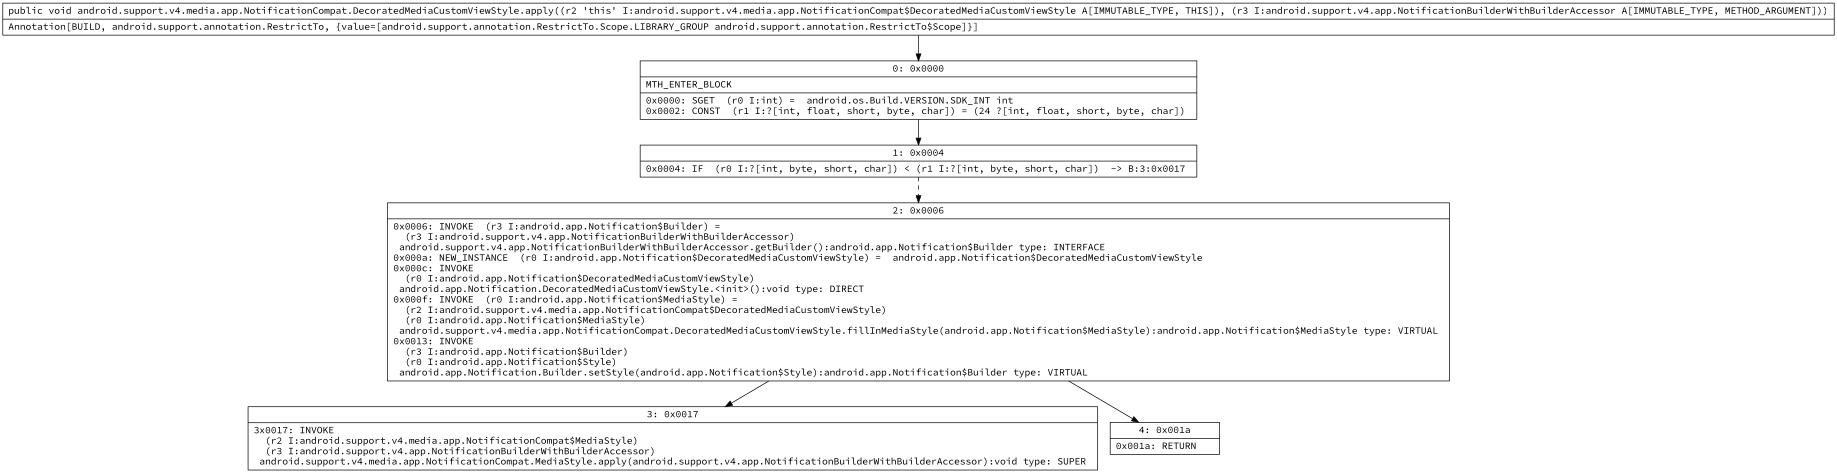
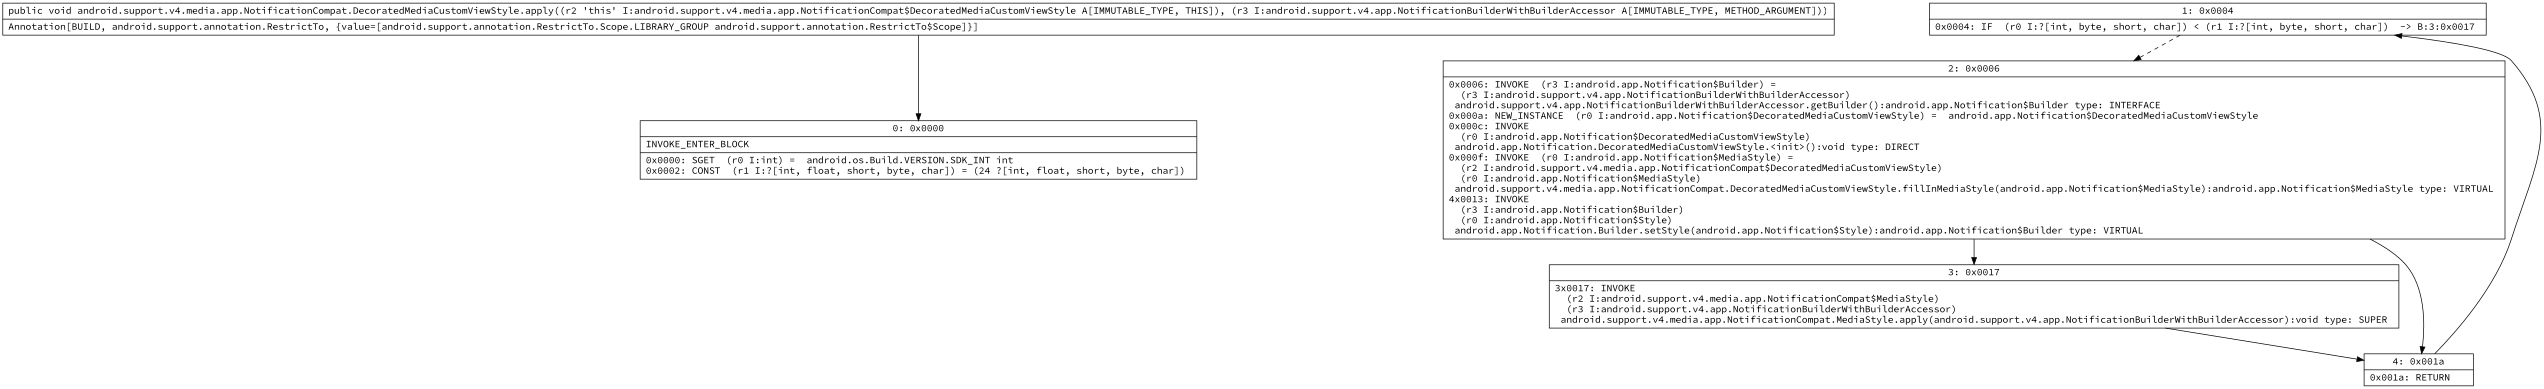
(689, 85) -> (698, 144)
(918, 129) -> (2537, 161)
(439, 341) -> (1495, 199)
none -> (2261, 344)
